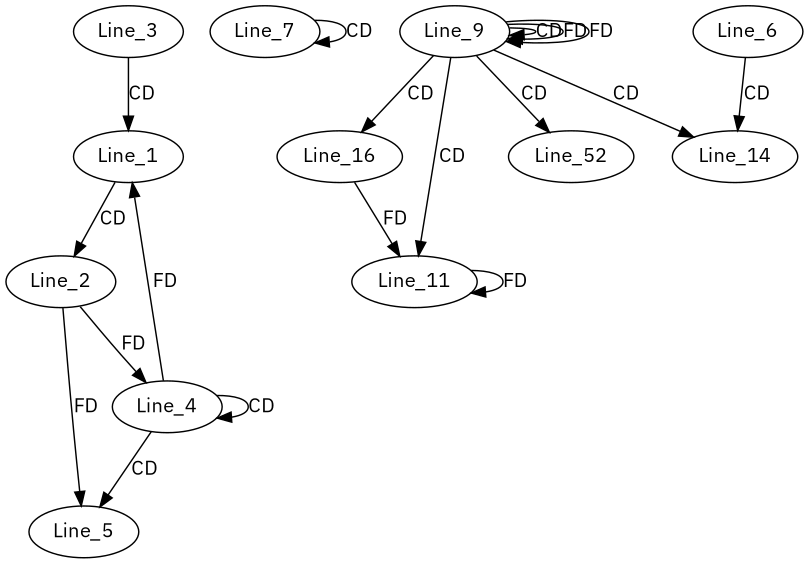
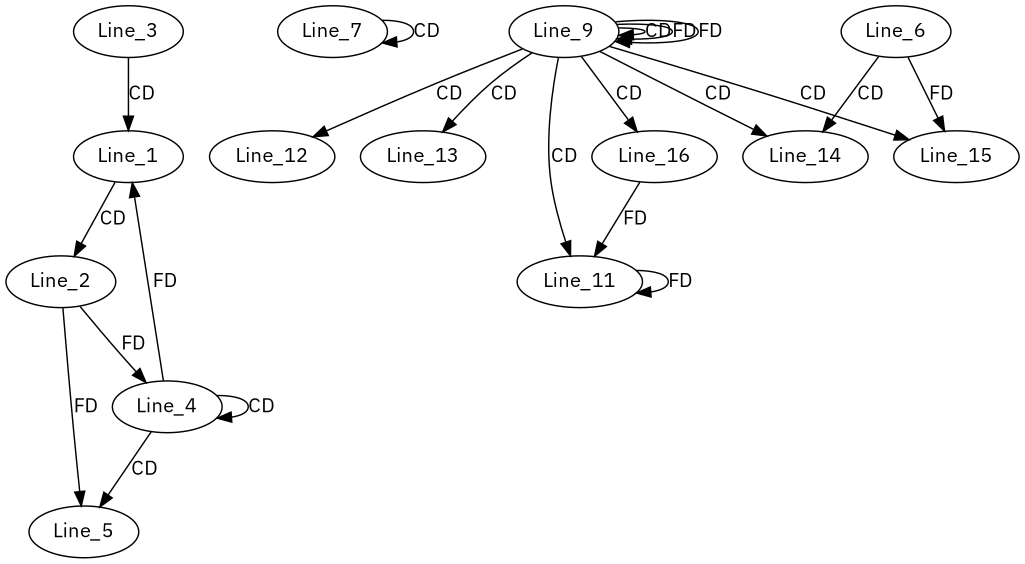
none -> (423, 157)
(571, 157) -> (272, 157)
none -> (956, 157)
